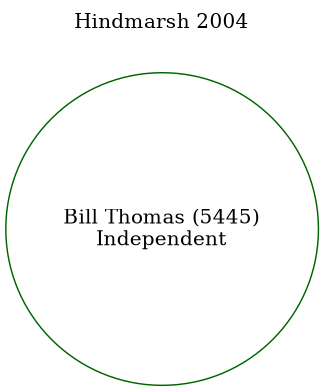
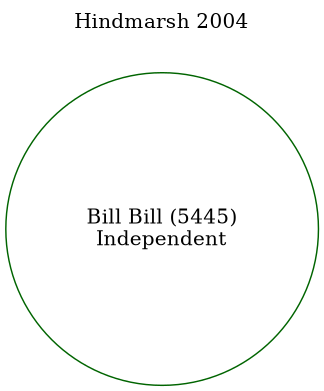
(162, 229) -> (162, 229)
